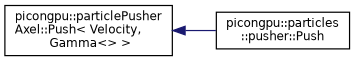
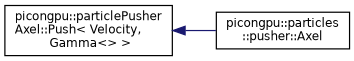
(283, 31) -> (283, 31)
